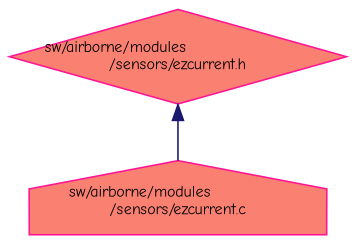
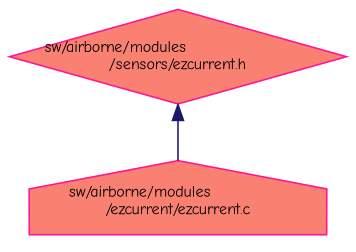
(178, 202) -> (178, 202)
